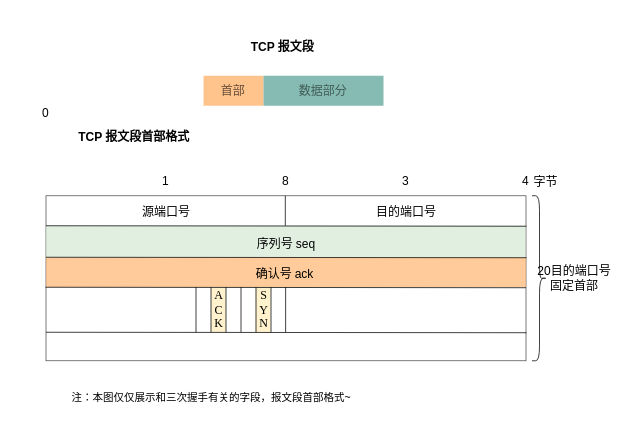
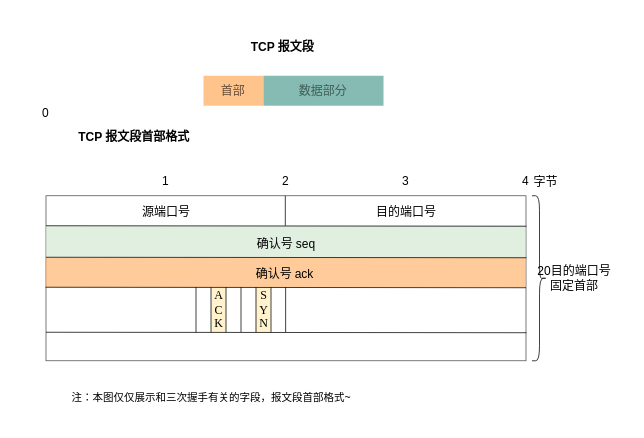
(286, 181) -> (286, 181)
(287, 244) -> (287, 244)
